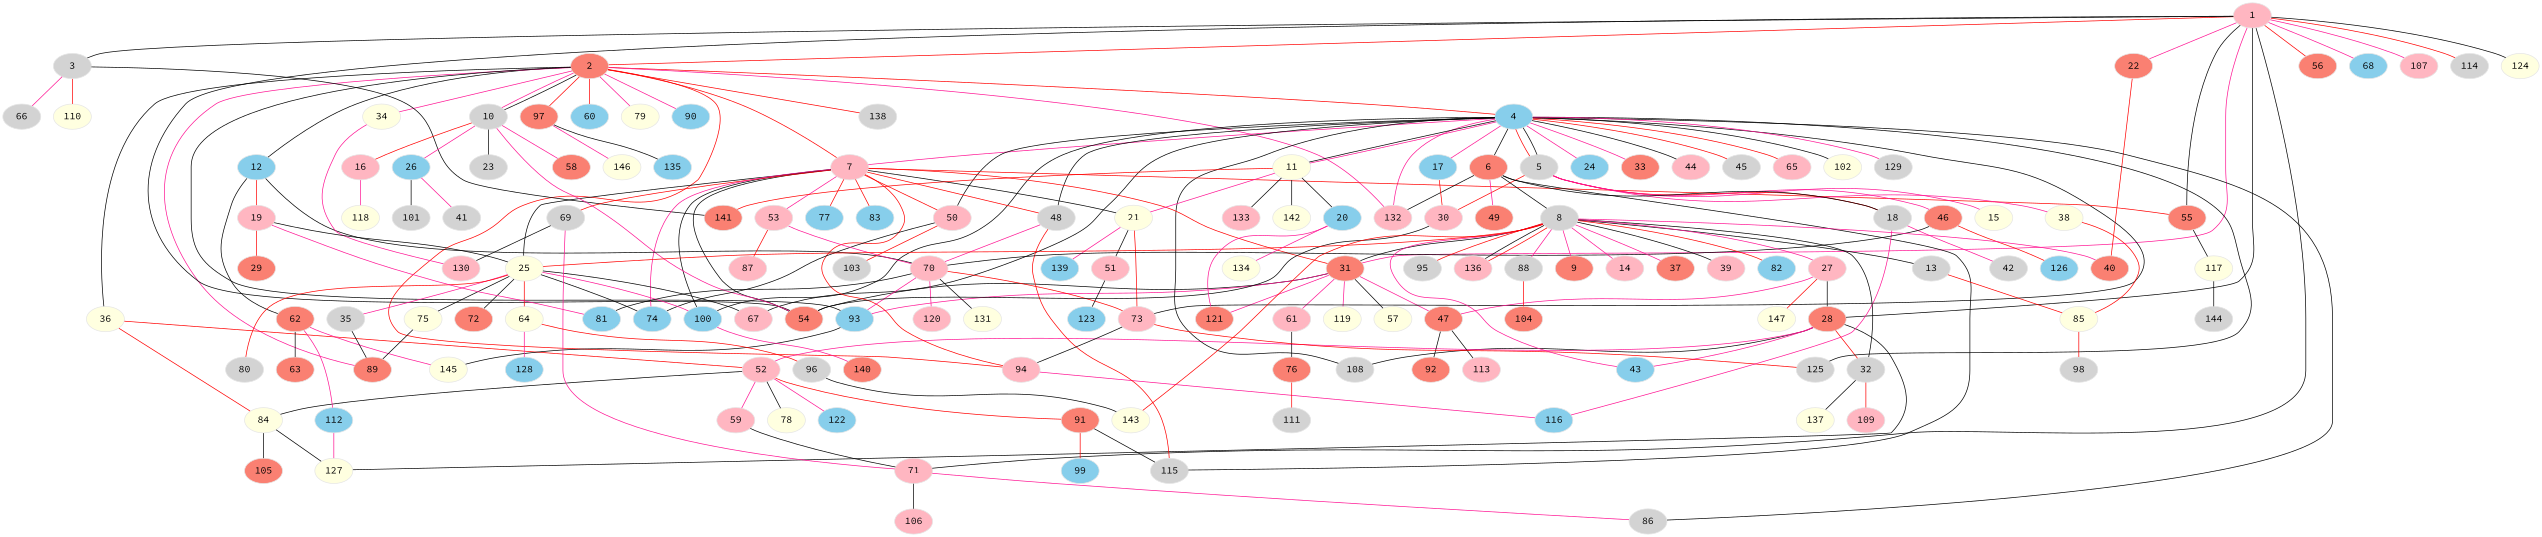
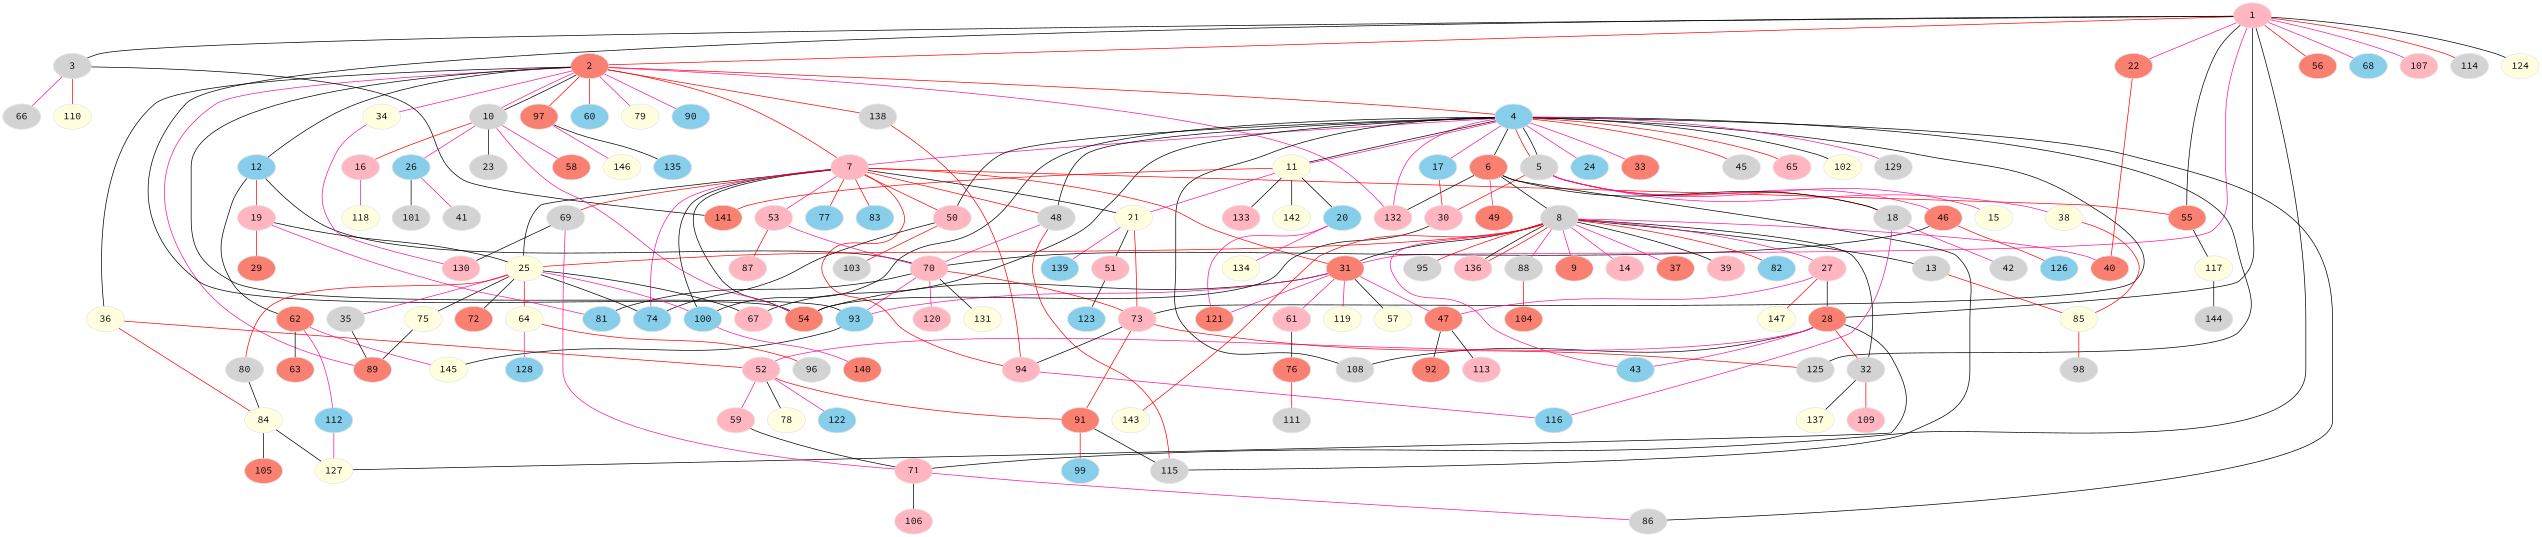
(1691, 167) -> none
(390, 319) -> (984, 217)
none -> (1108, 372)
(511, 387) -> (254, 395)
(971, 395) -> none
